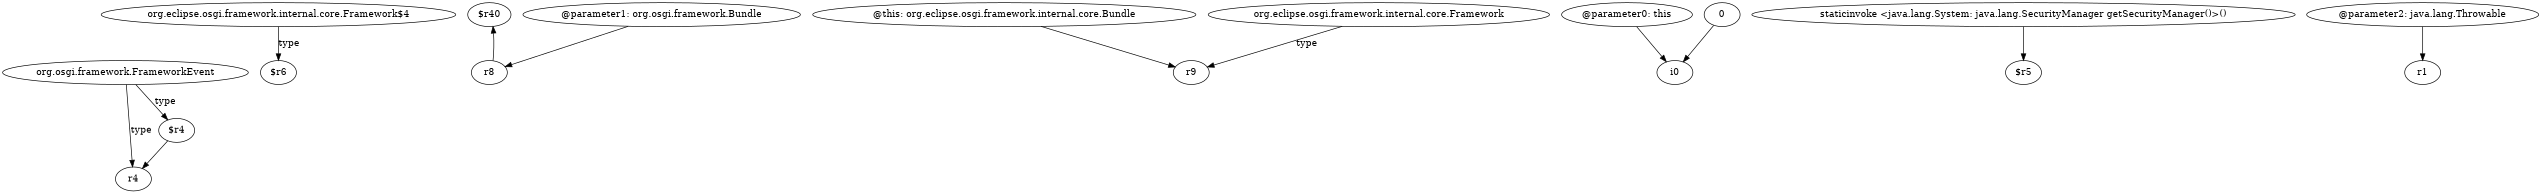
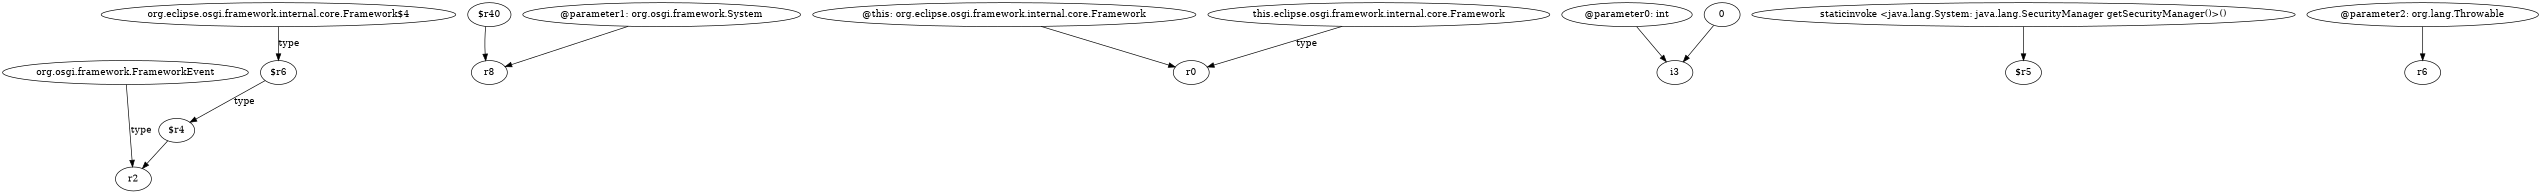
(662, 15) -> (662, 15)
(1004, 15) -> (1004, 15)
(1379, 15) -> (1379, 15)
(1627, 15) -> (1627, 15)
(2423, 15) -> (2423, 15)
(494, 47) -> (485, 40)
(1191, 73) -> (1191, 73)
(1675, 73) -> (1675, 73)
(2423, 73) -> (2423, 73)
(150, 100) -> (231, 100)
(133, 179) -> (133, 179)
